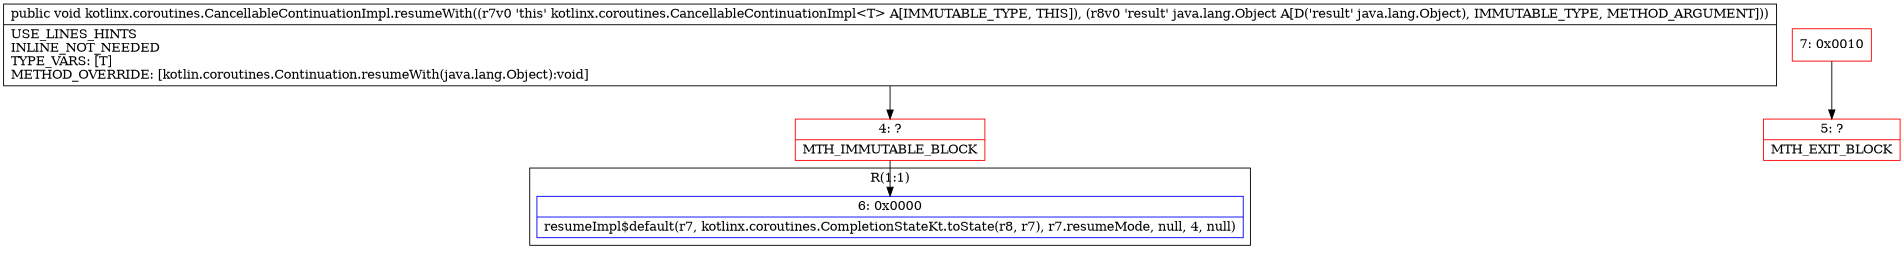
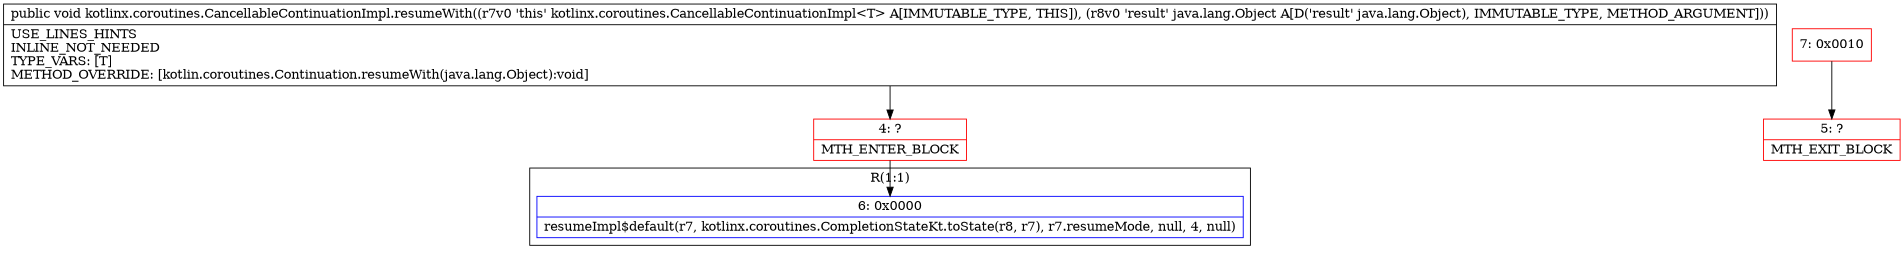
(890, 150) -> (890, 150)
